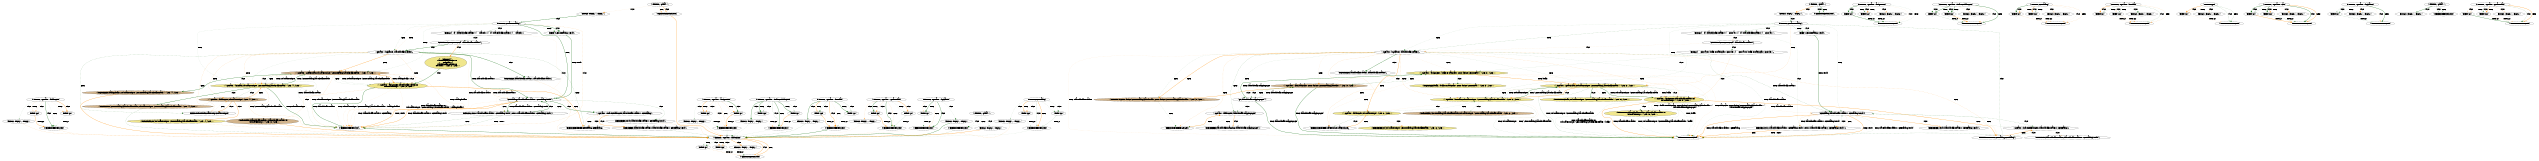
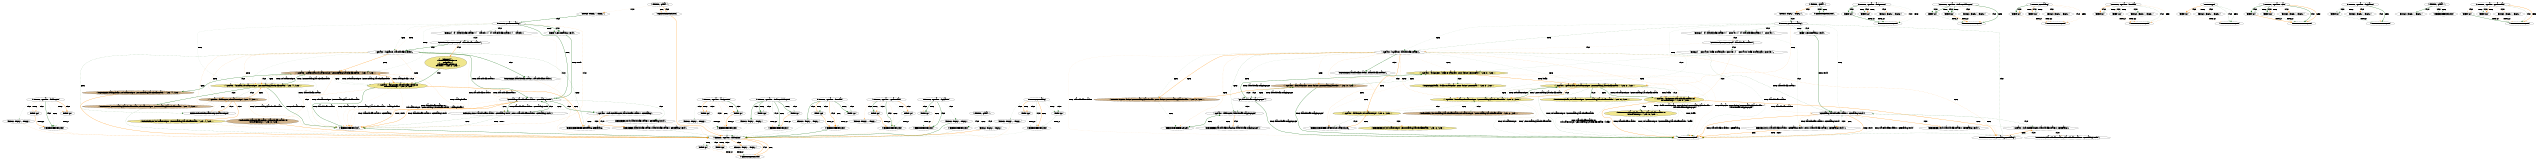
(1205, 123) -> (1205, 123)
